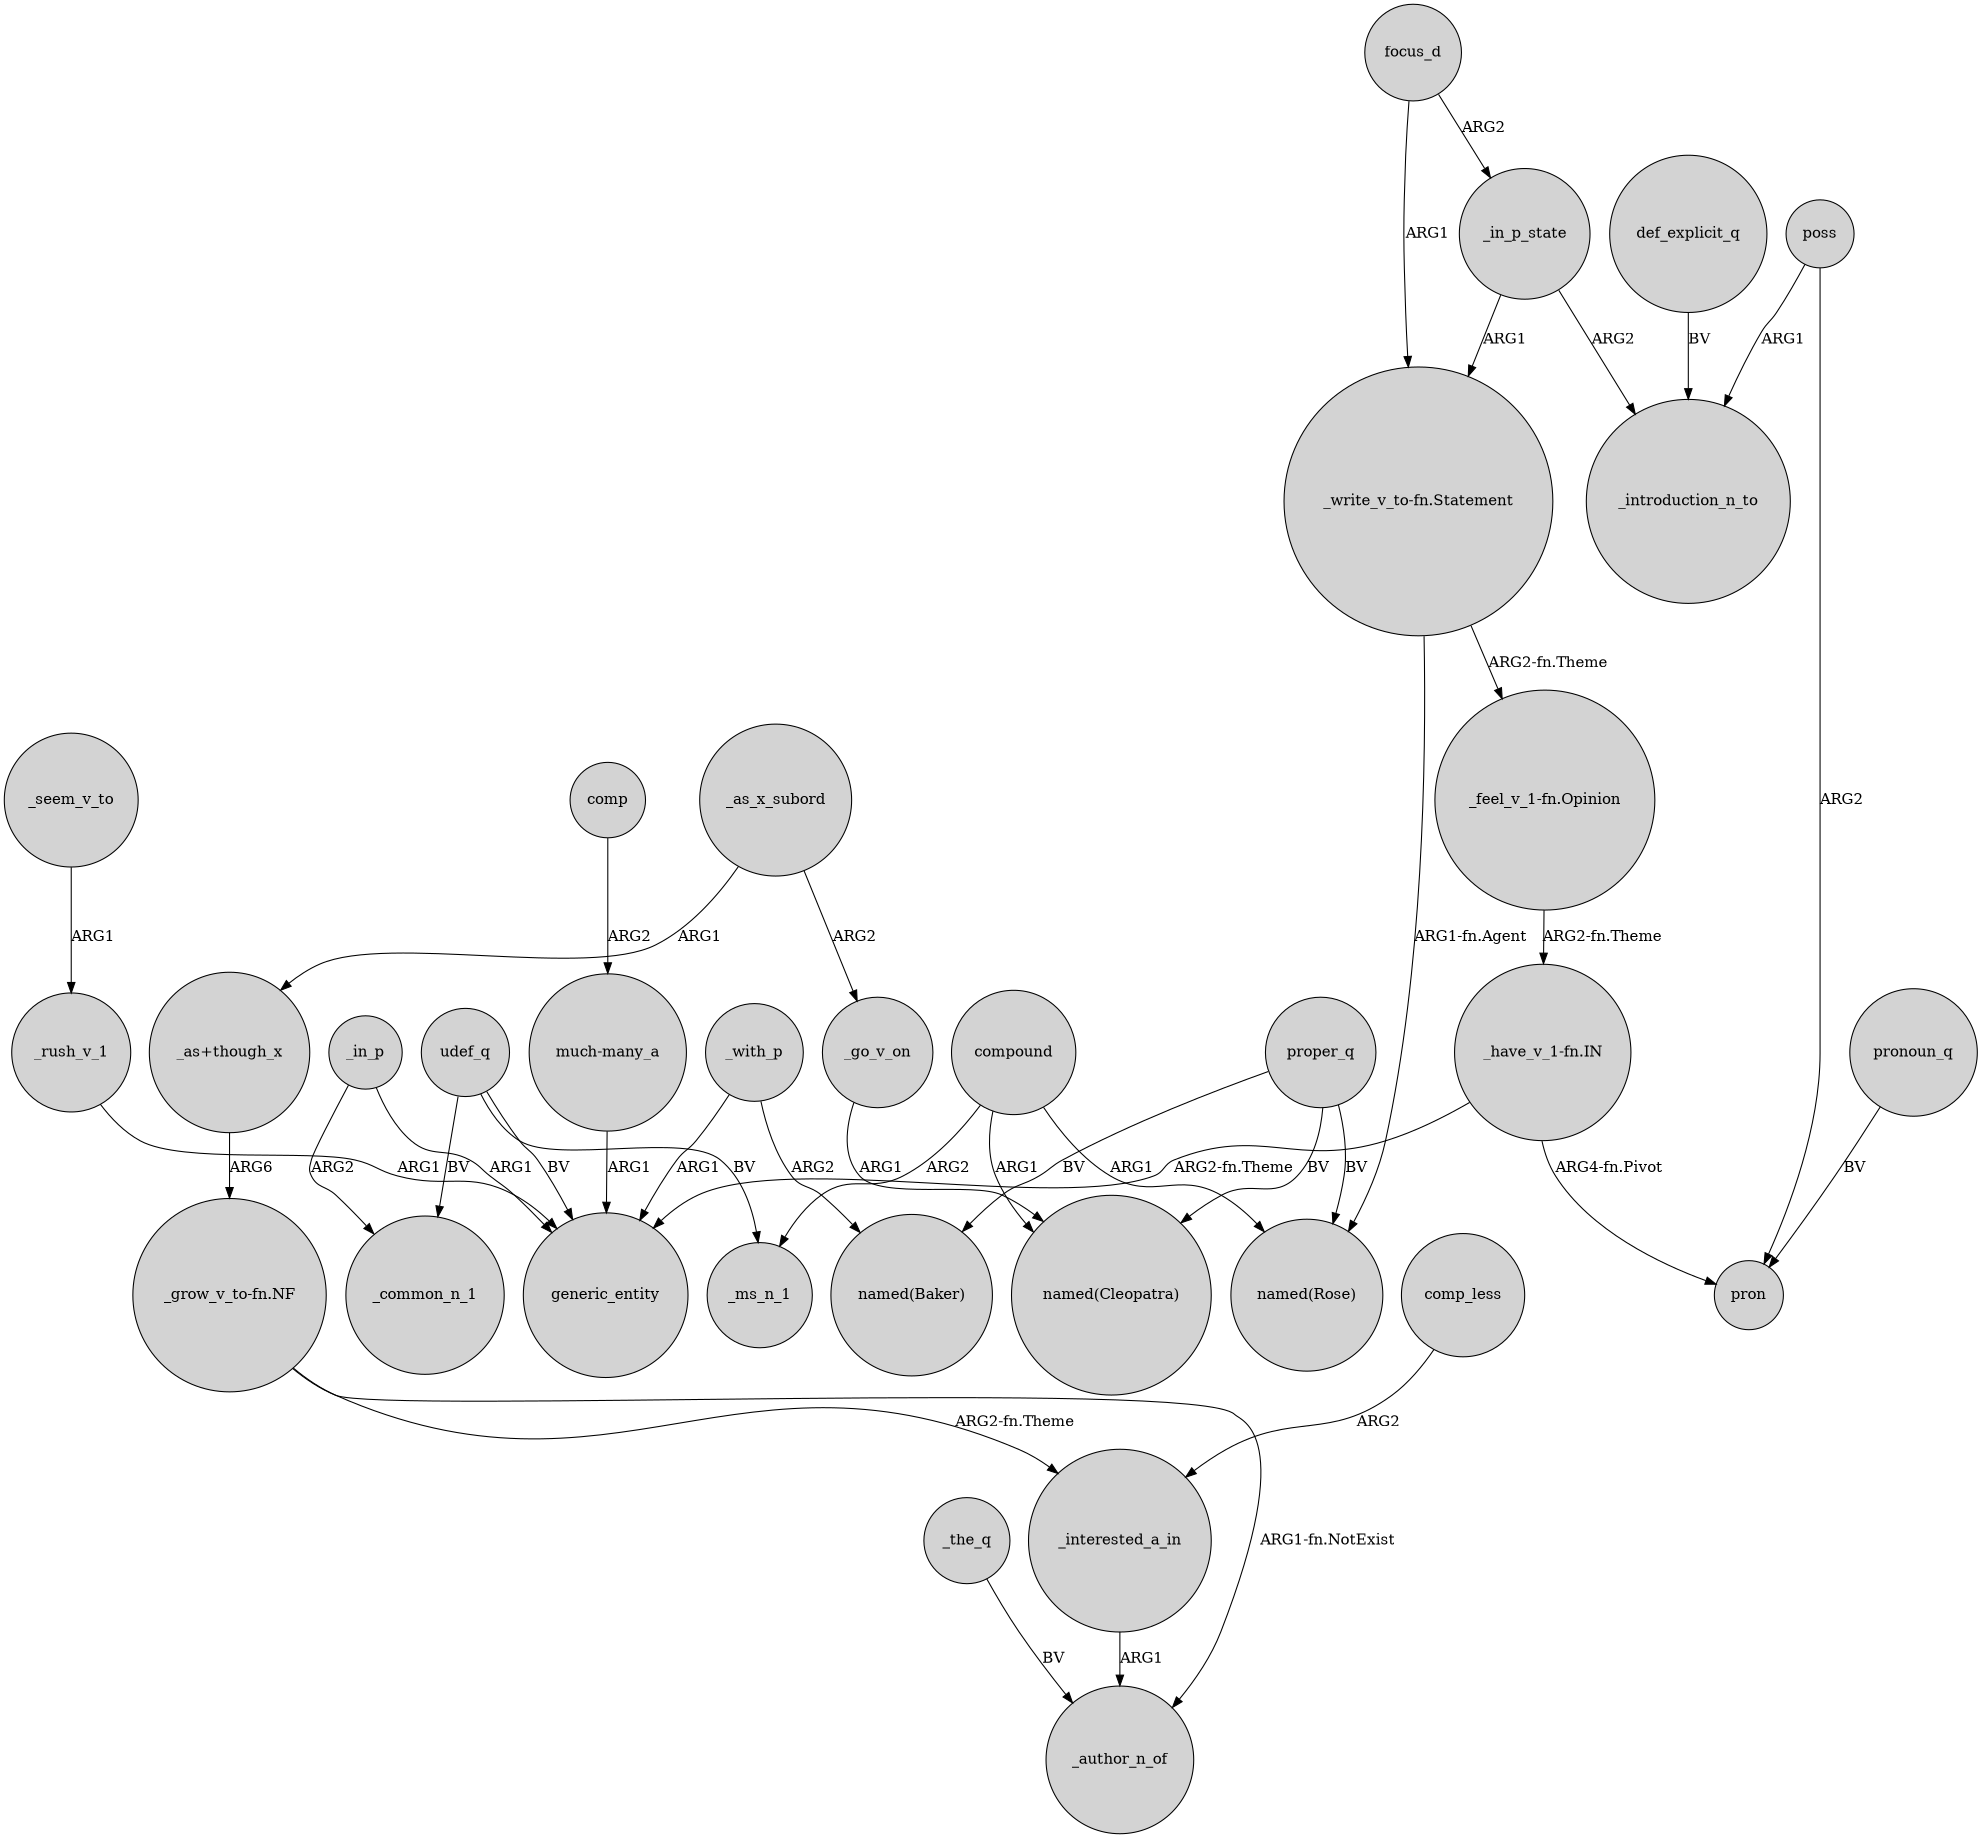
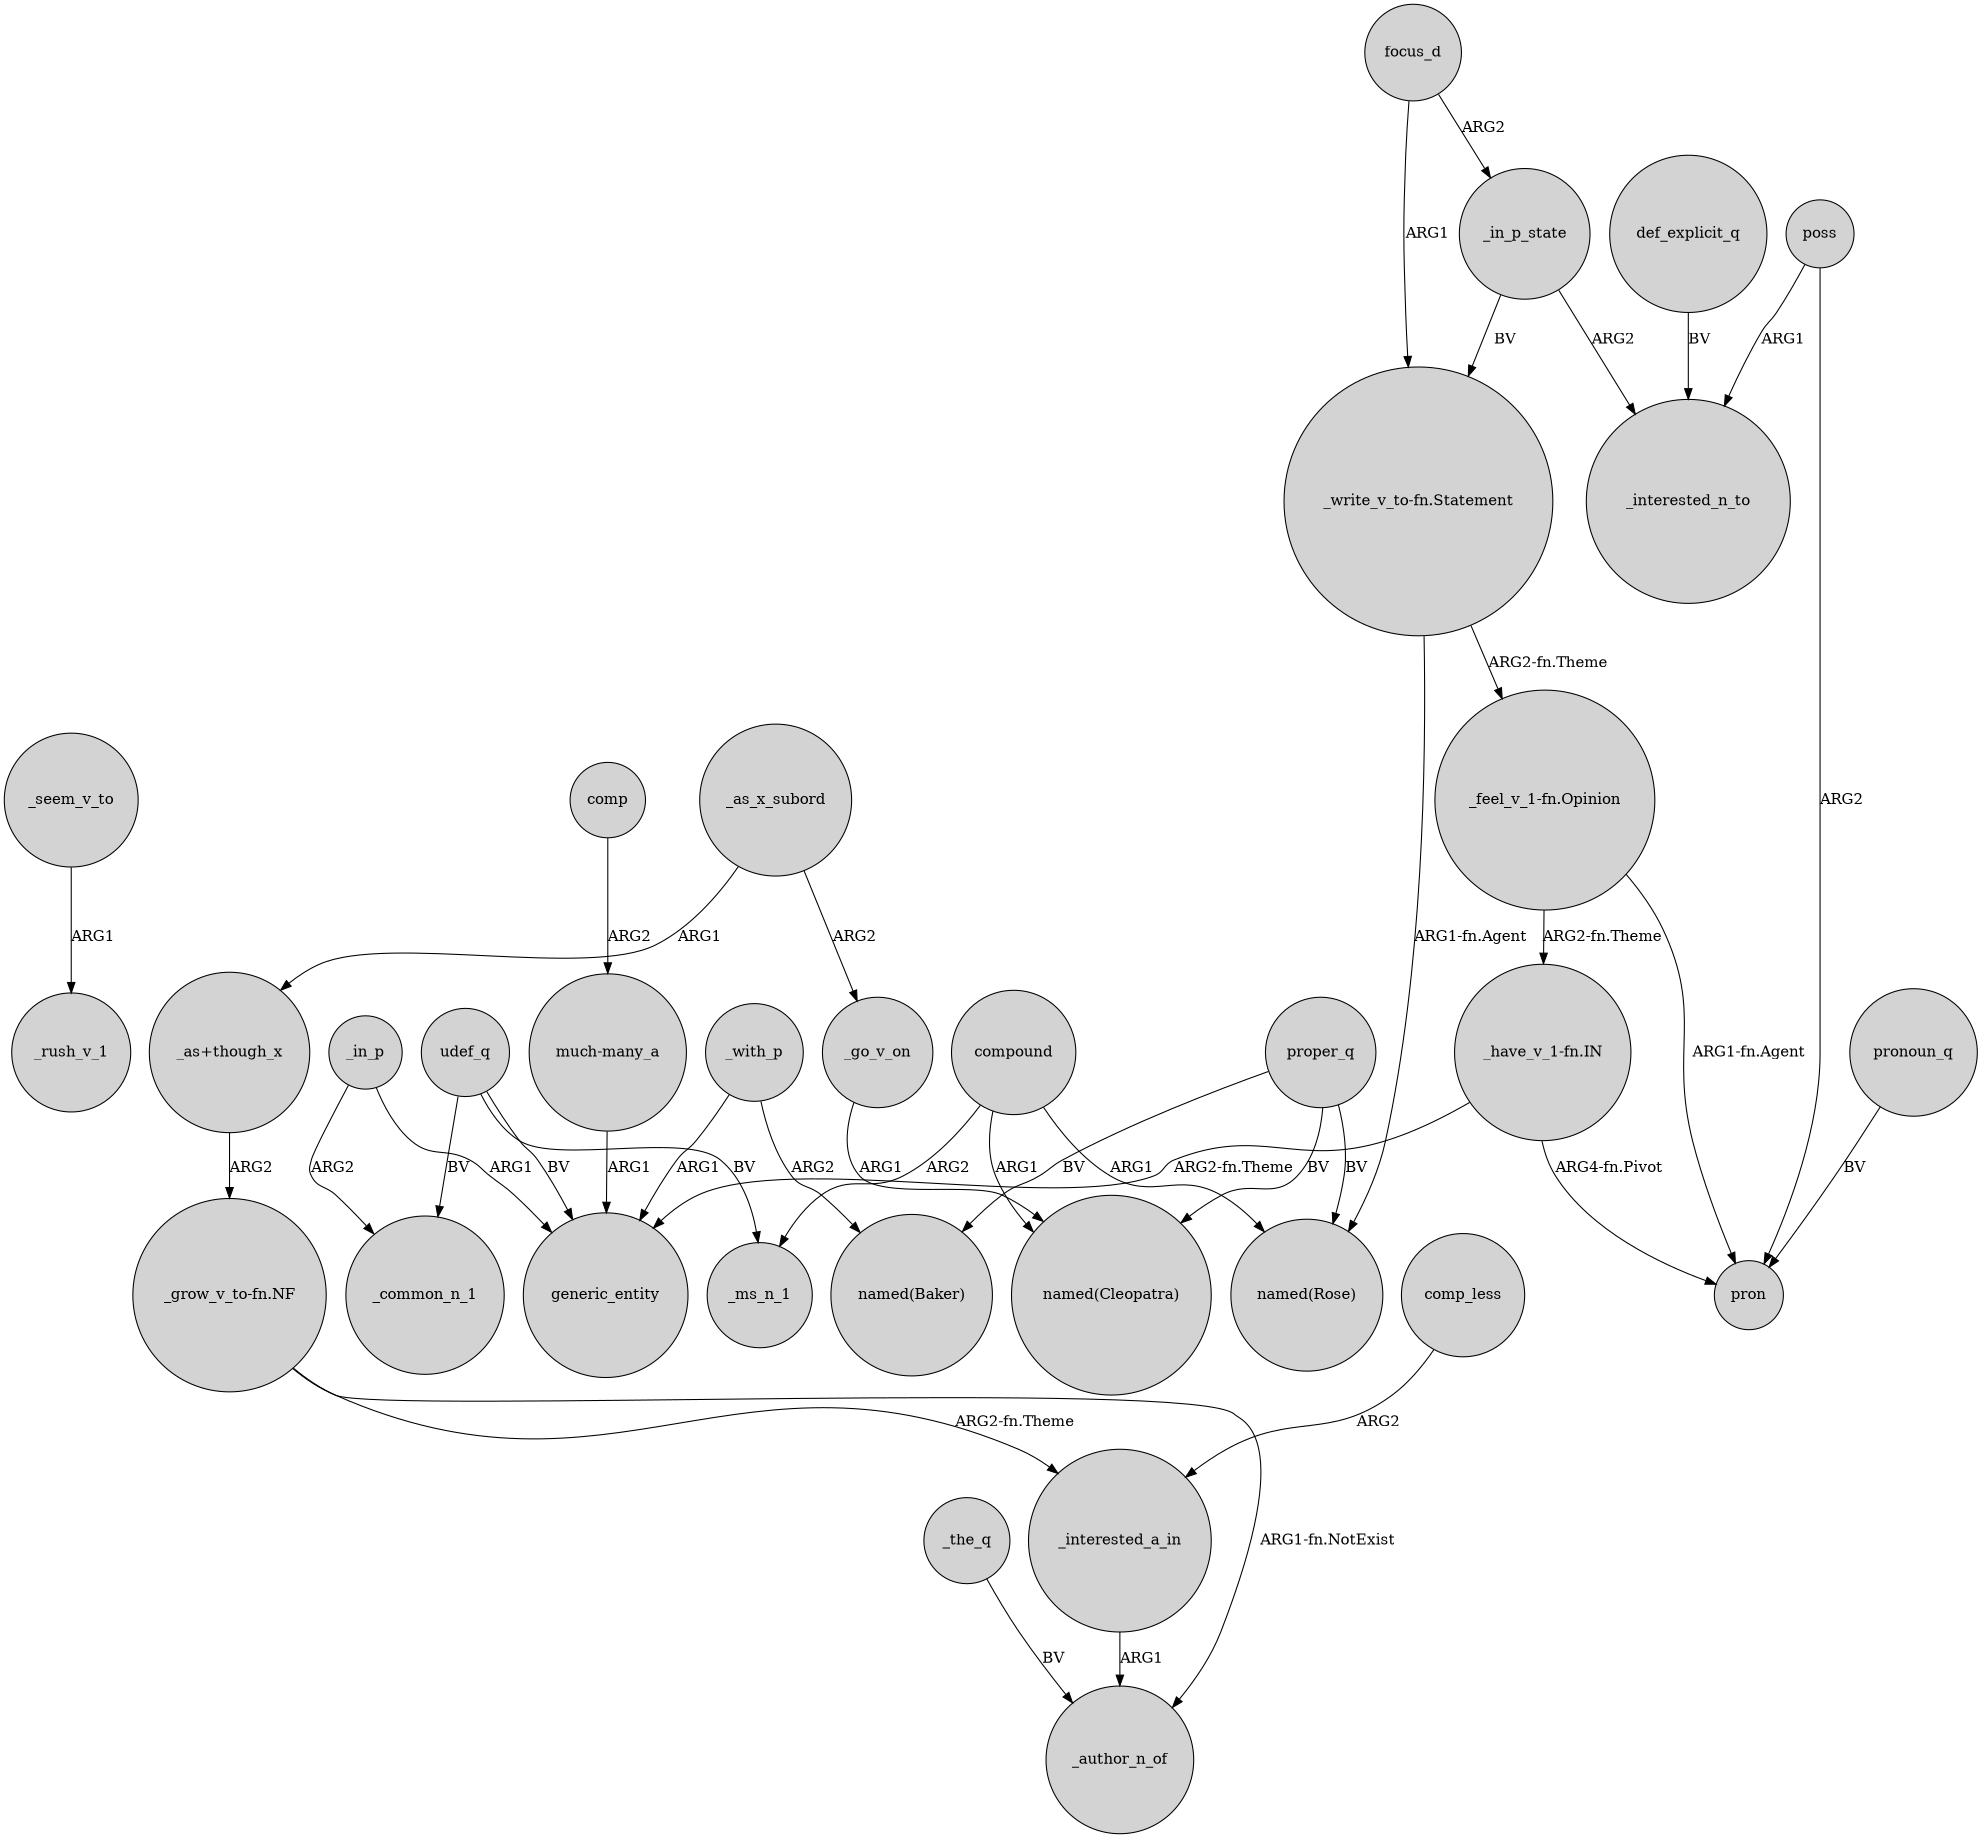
(1505, 340) -> (1505, 340)
(1688, 501) -> (1688, 501)
none -> (1684, 1060)
(324, 1157) -> none
(251, 1168) -> (251, 1168)
